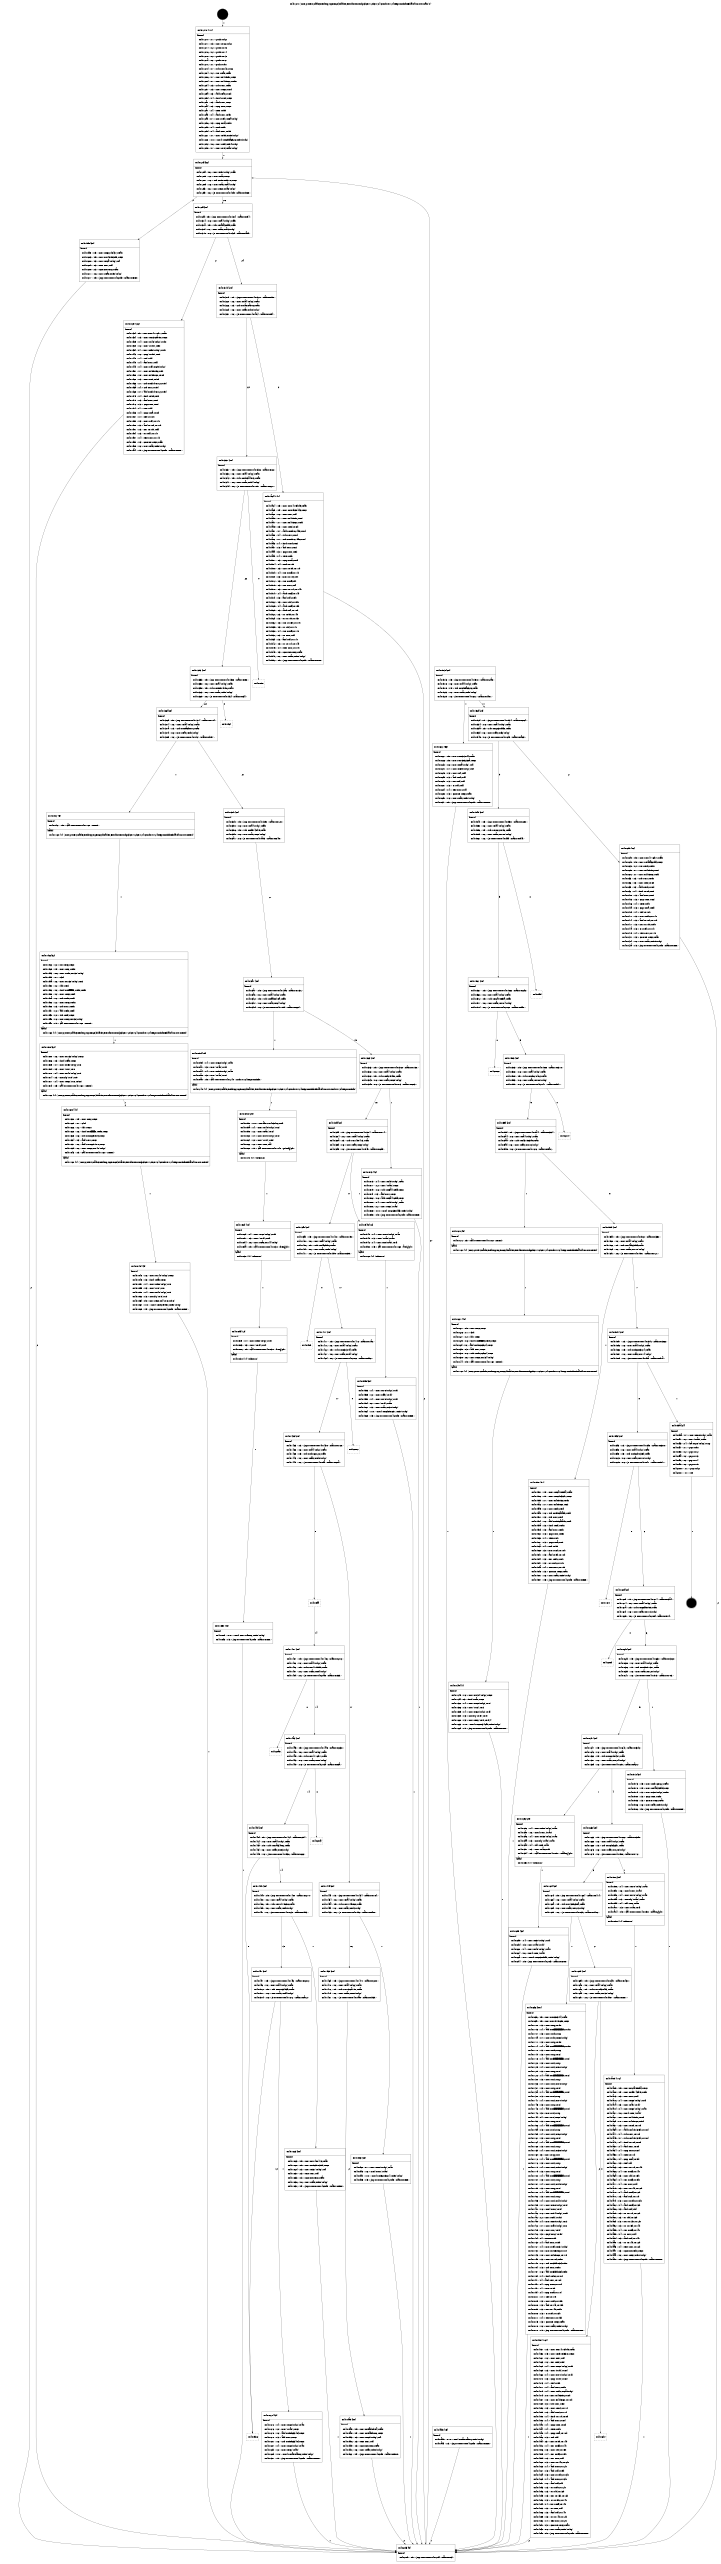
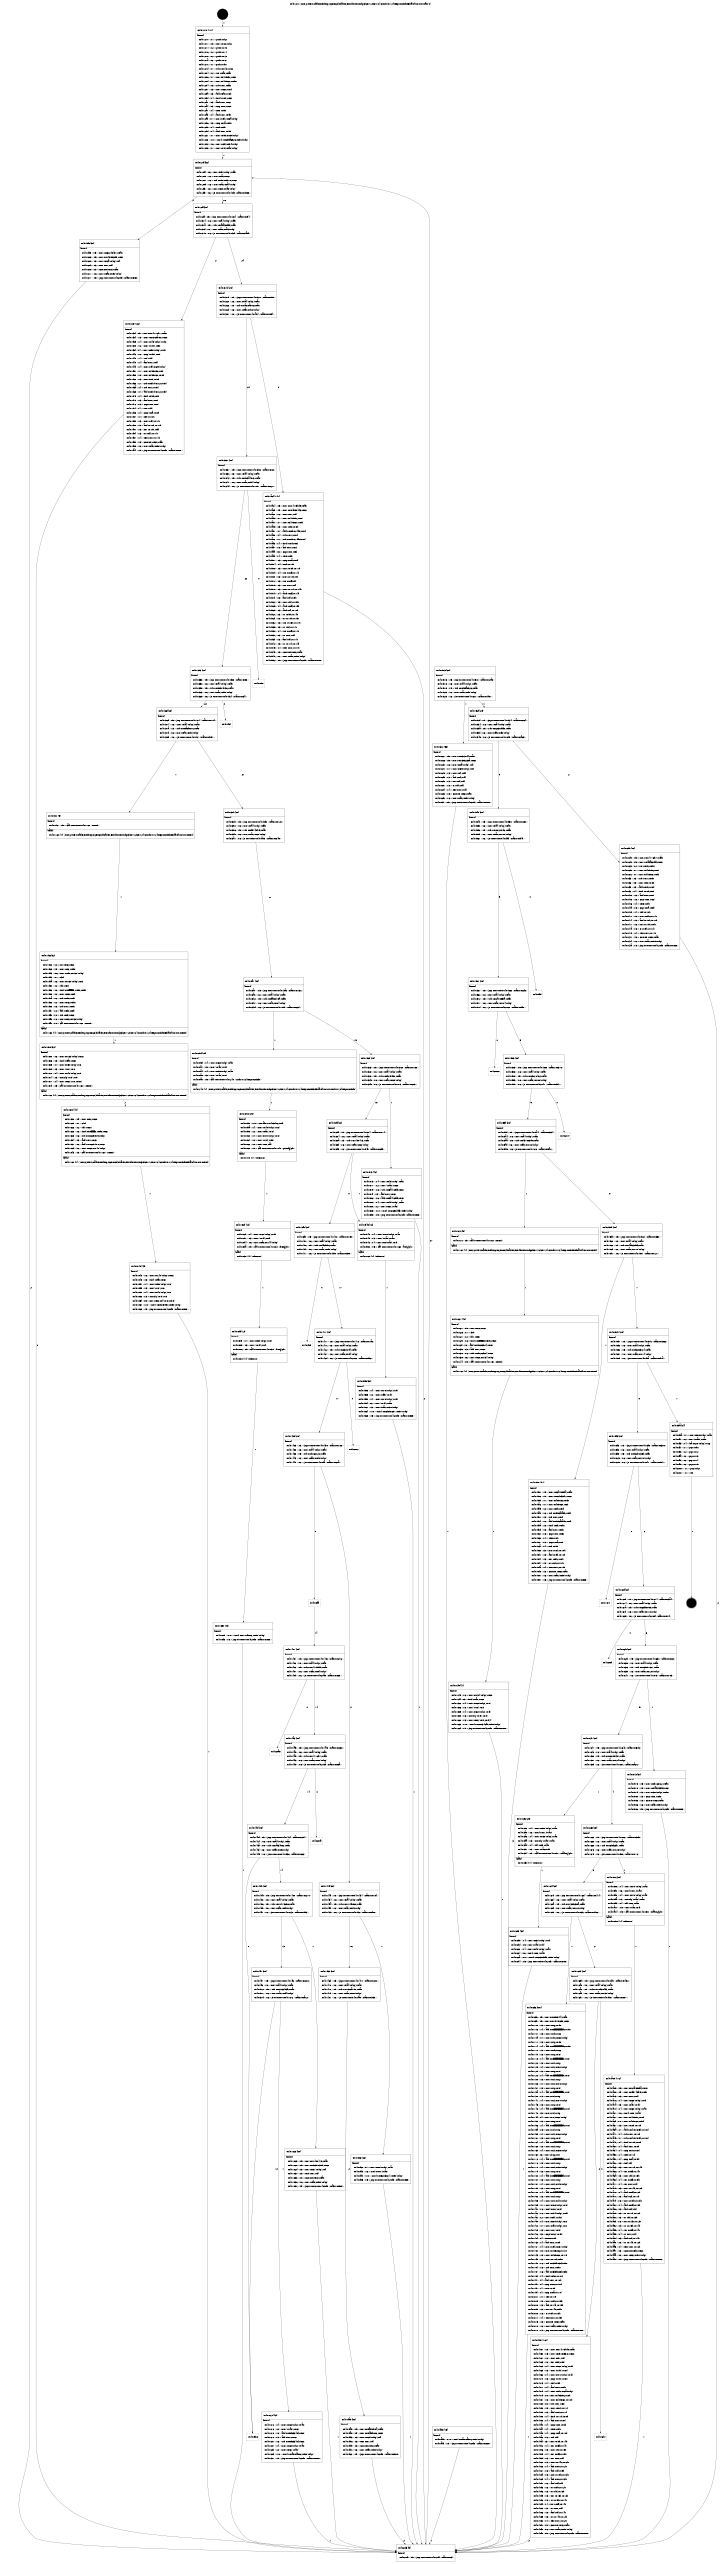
(513, 1841) -> (513, 1841)
